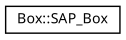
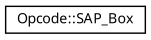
(63, 20) -> (75, 20)
